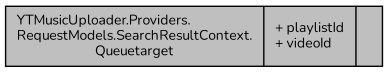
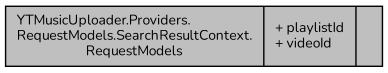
(135, 51) -> (135, 51)
